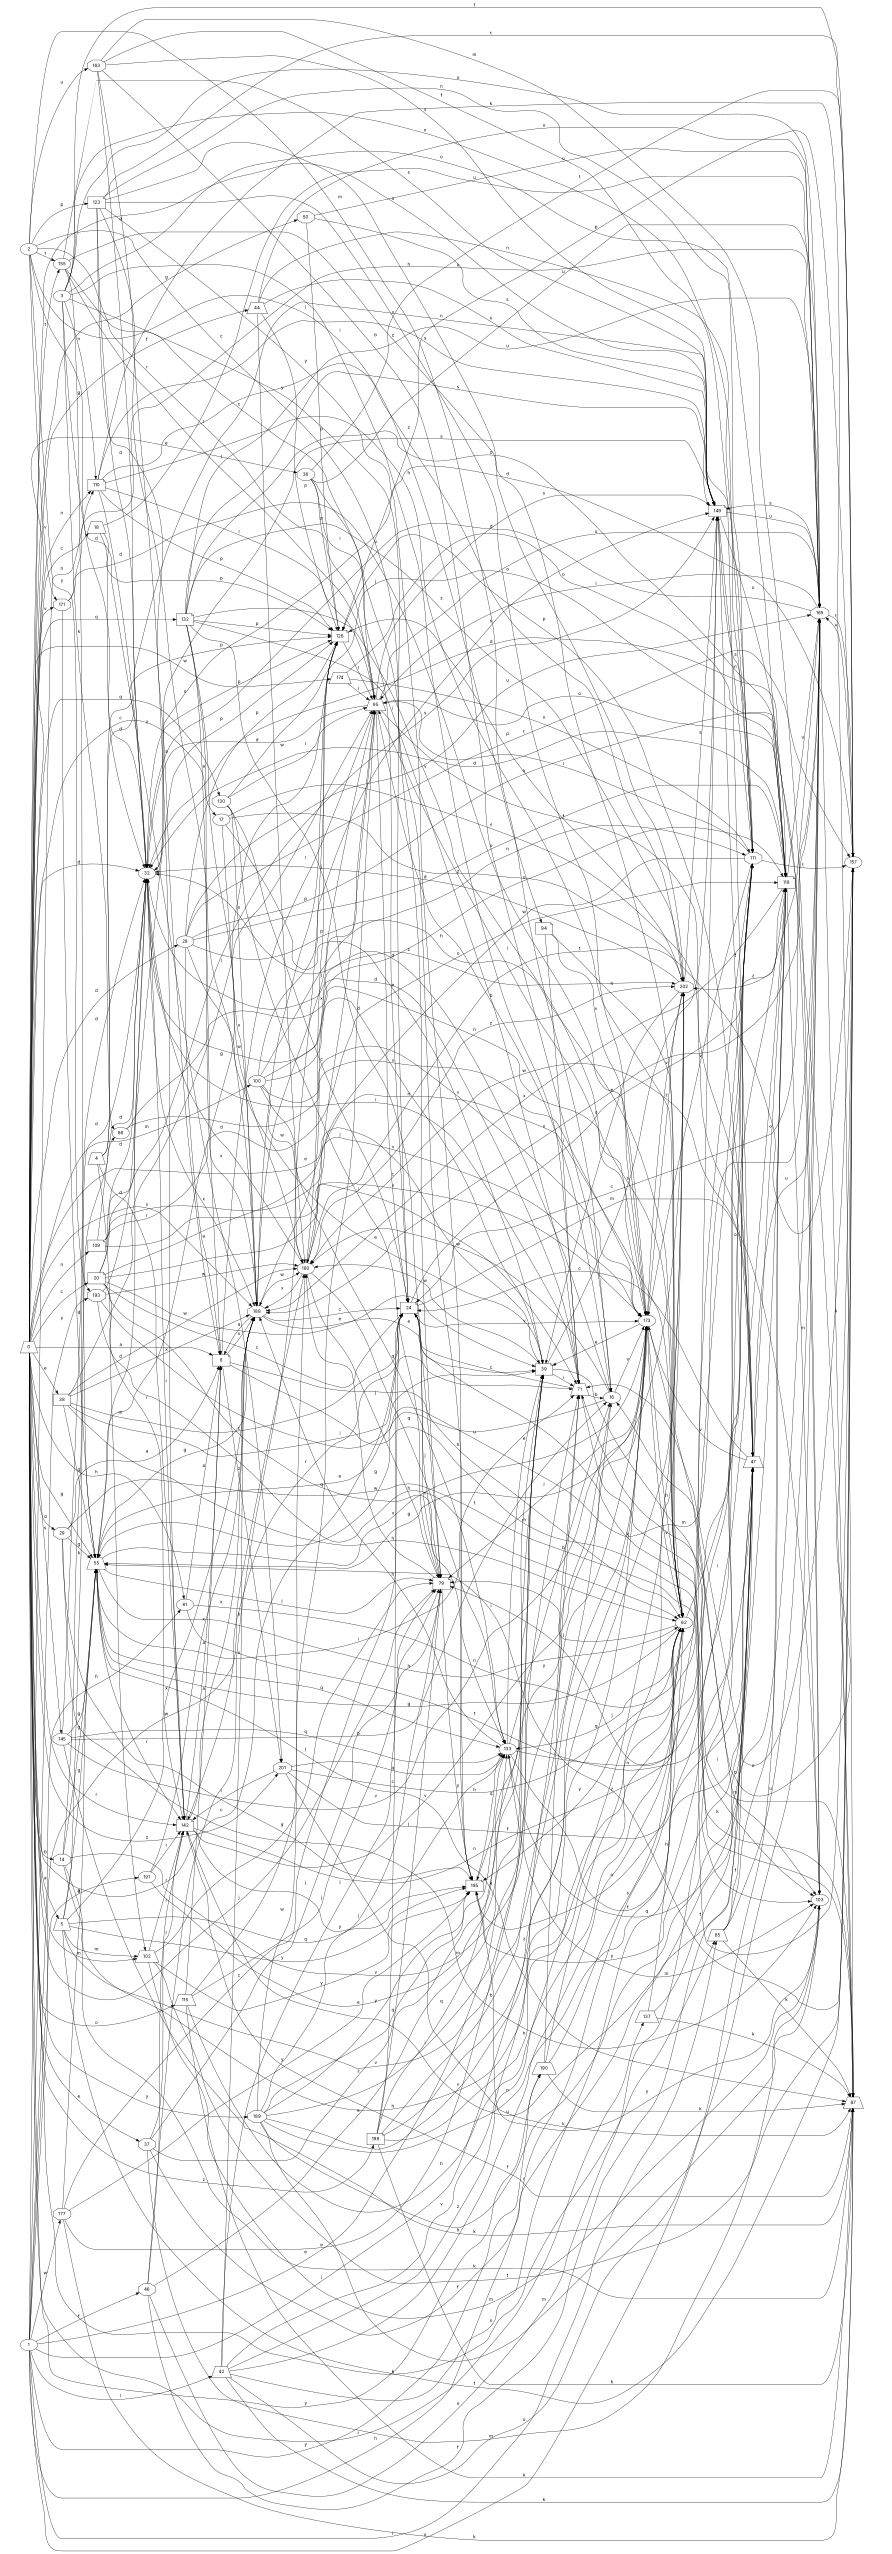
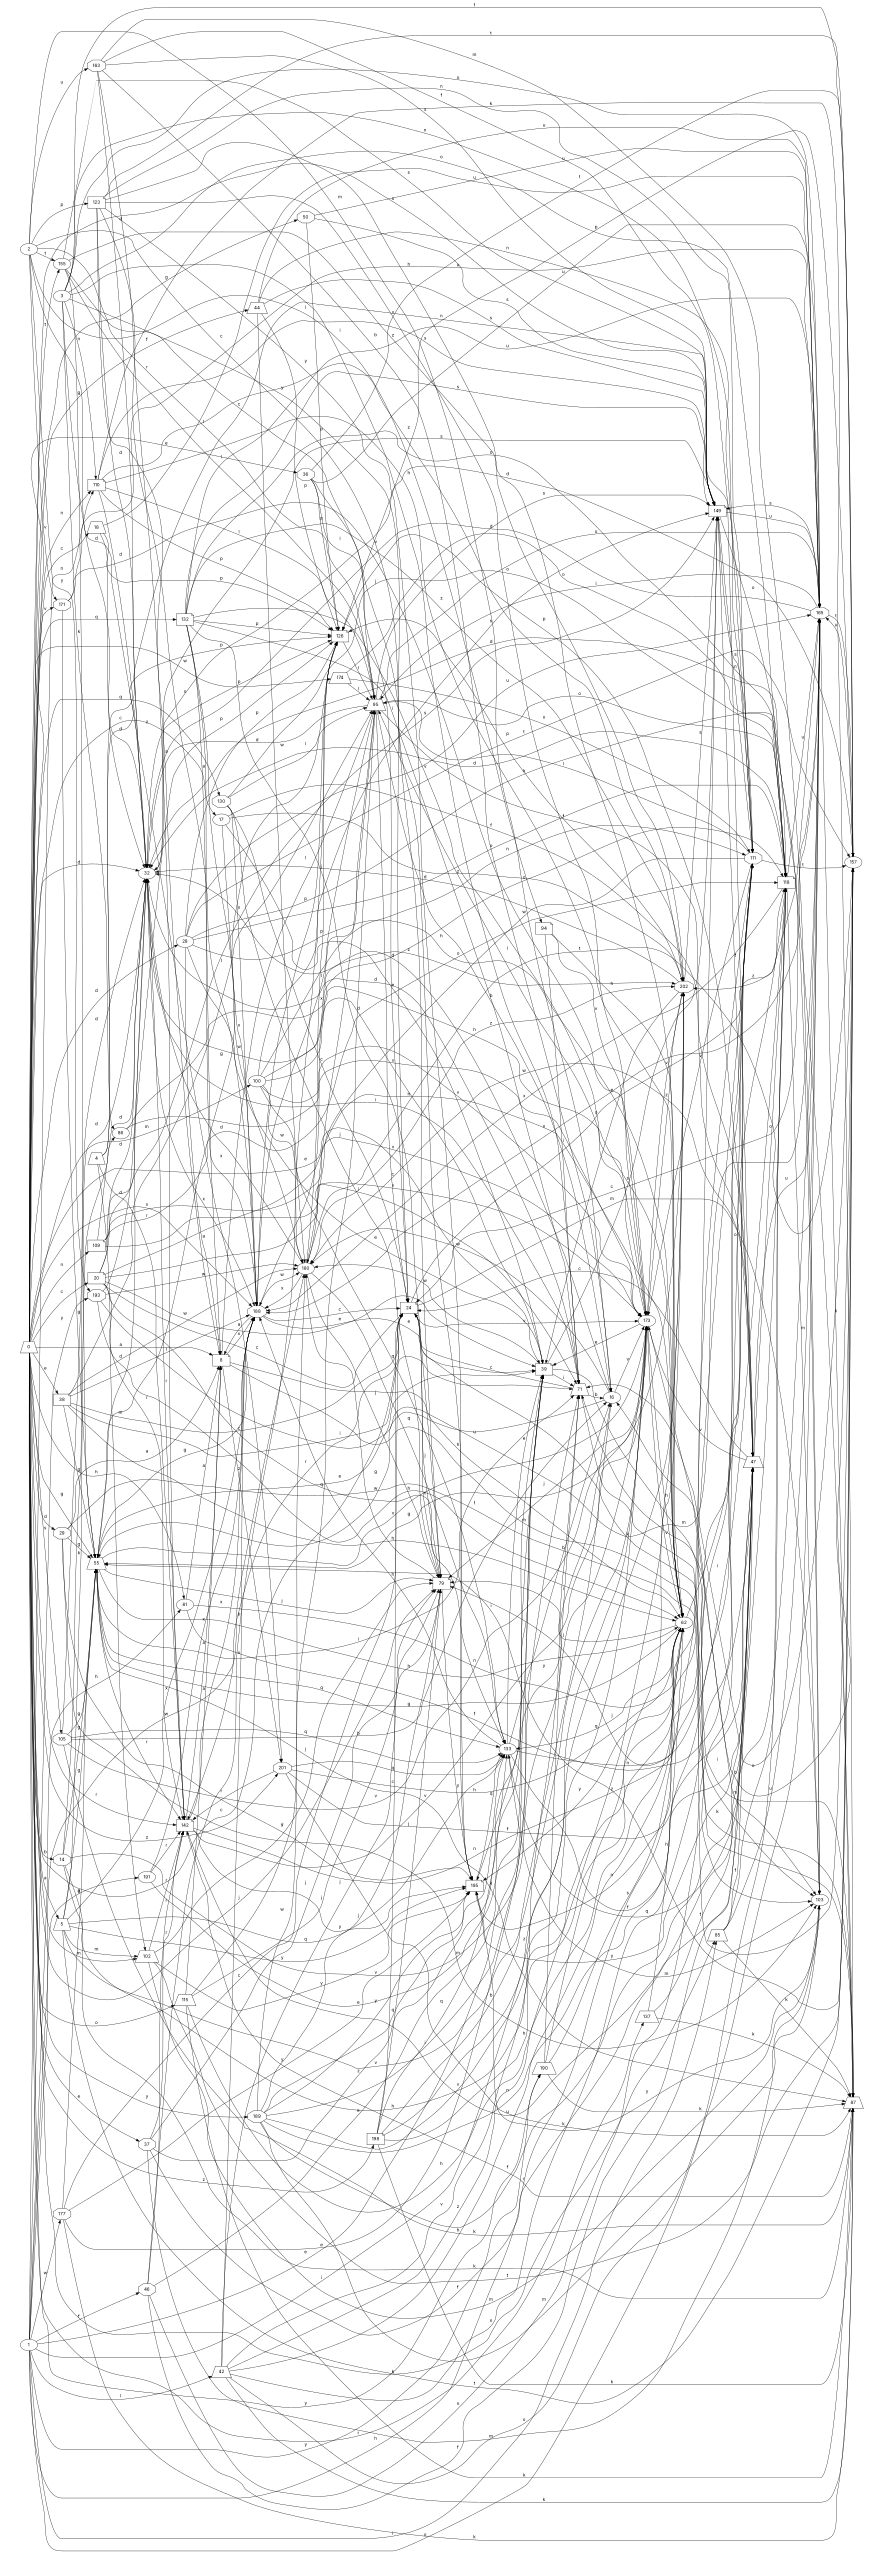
(166, 1350) -> (166, 1350)
(62, 1739) -> (62, 1739)
